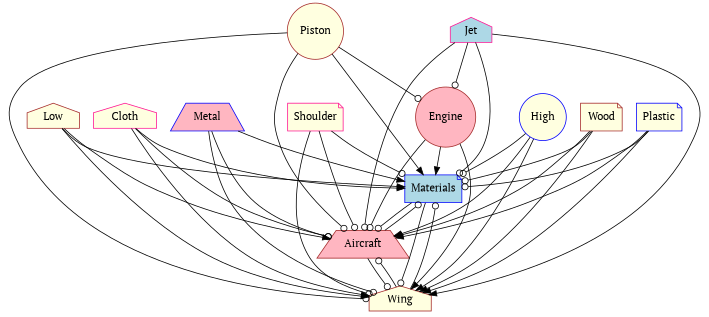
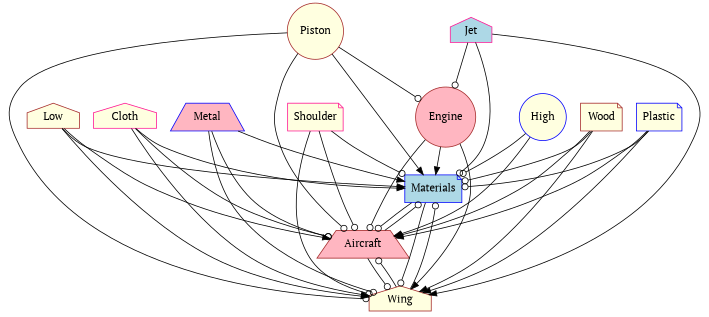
(390, 123) -> none
(485, 225) -> none
